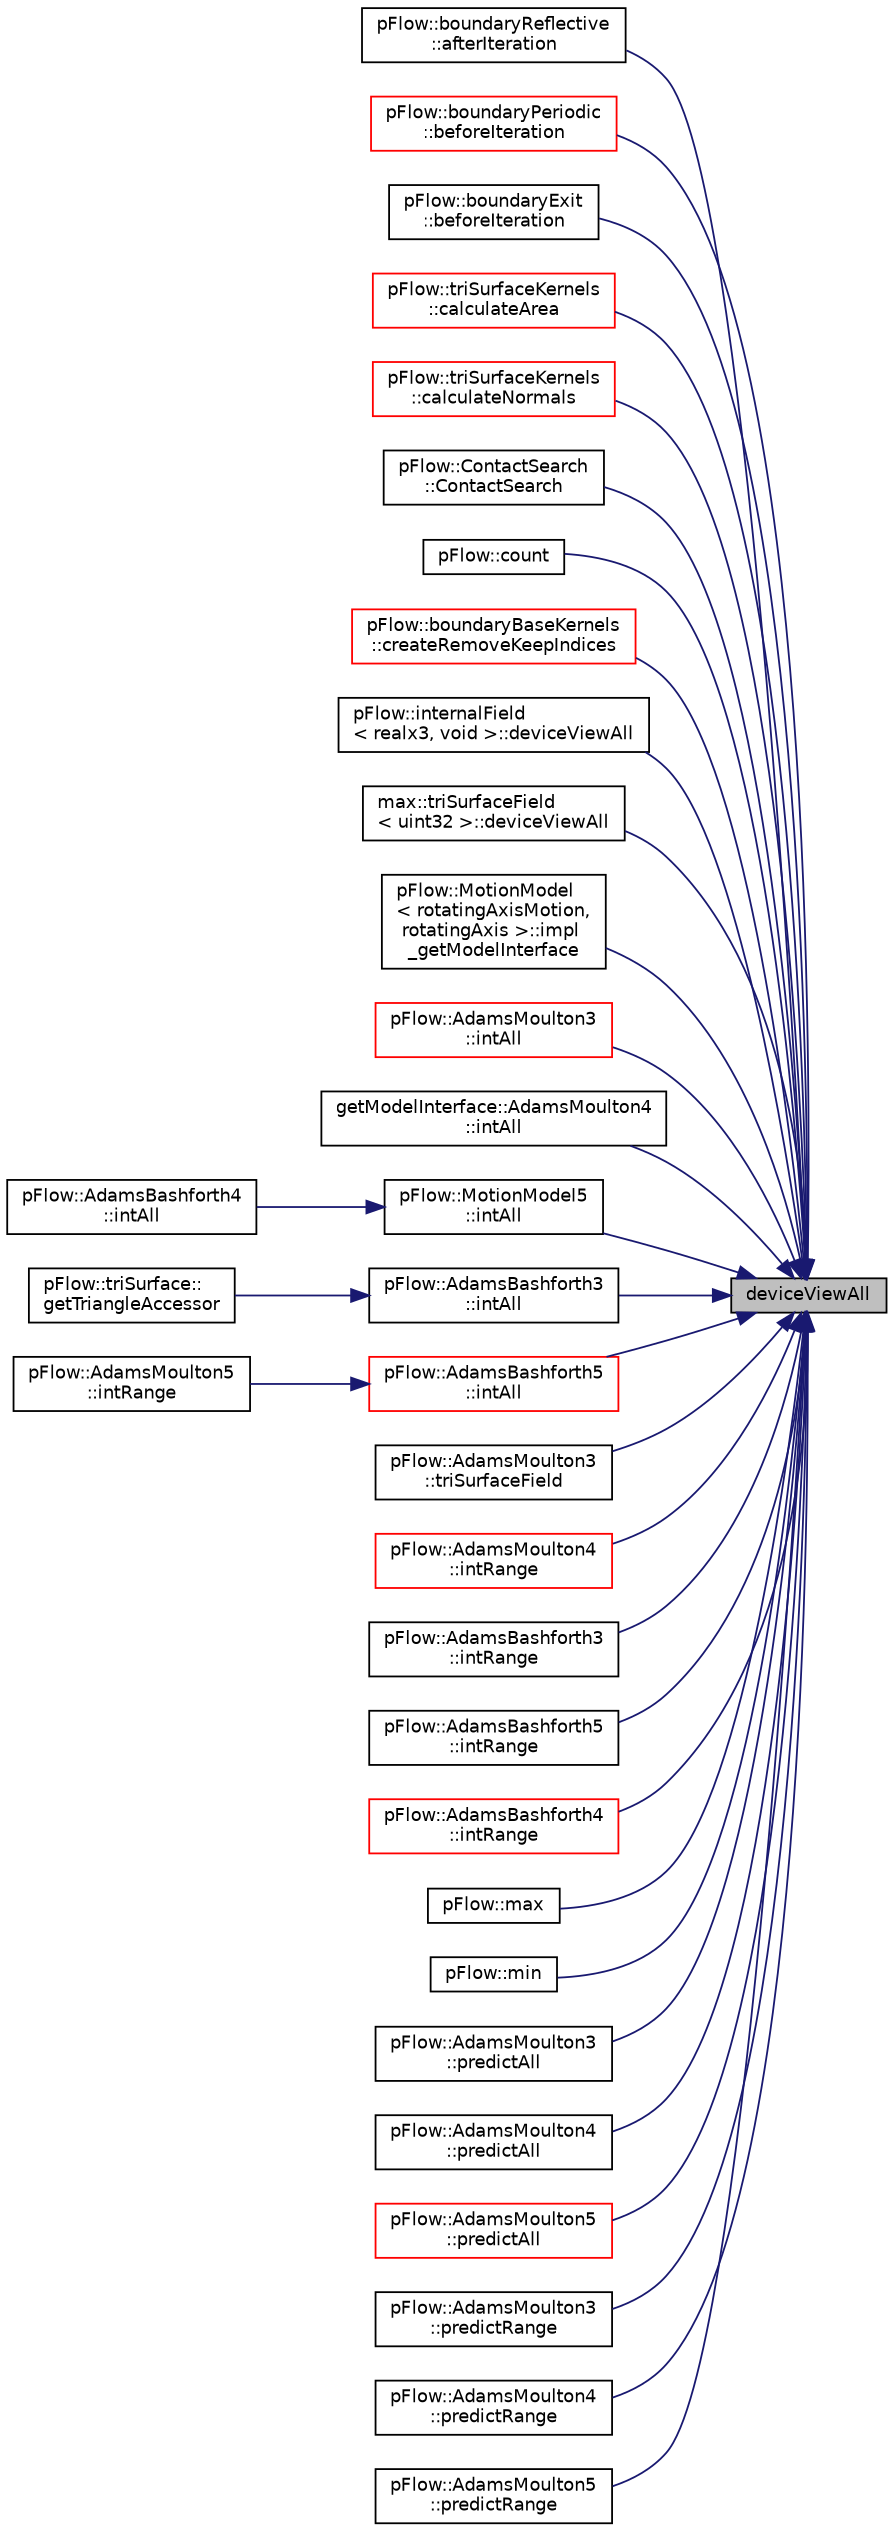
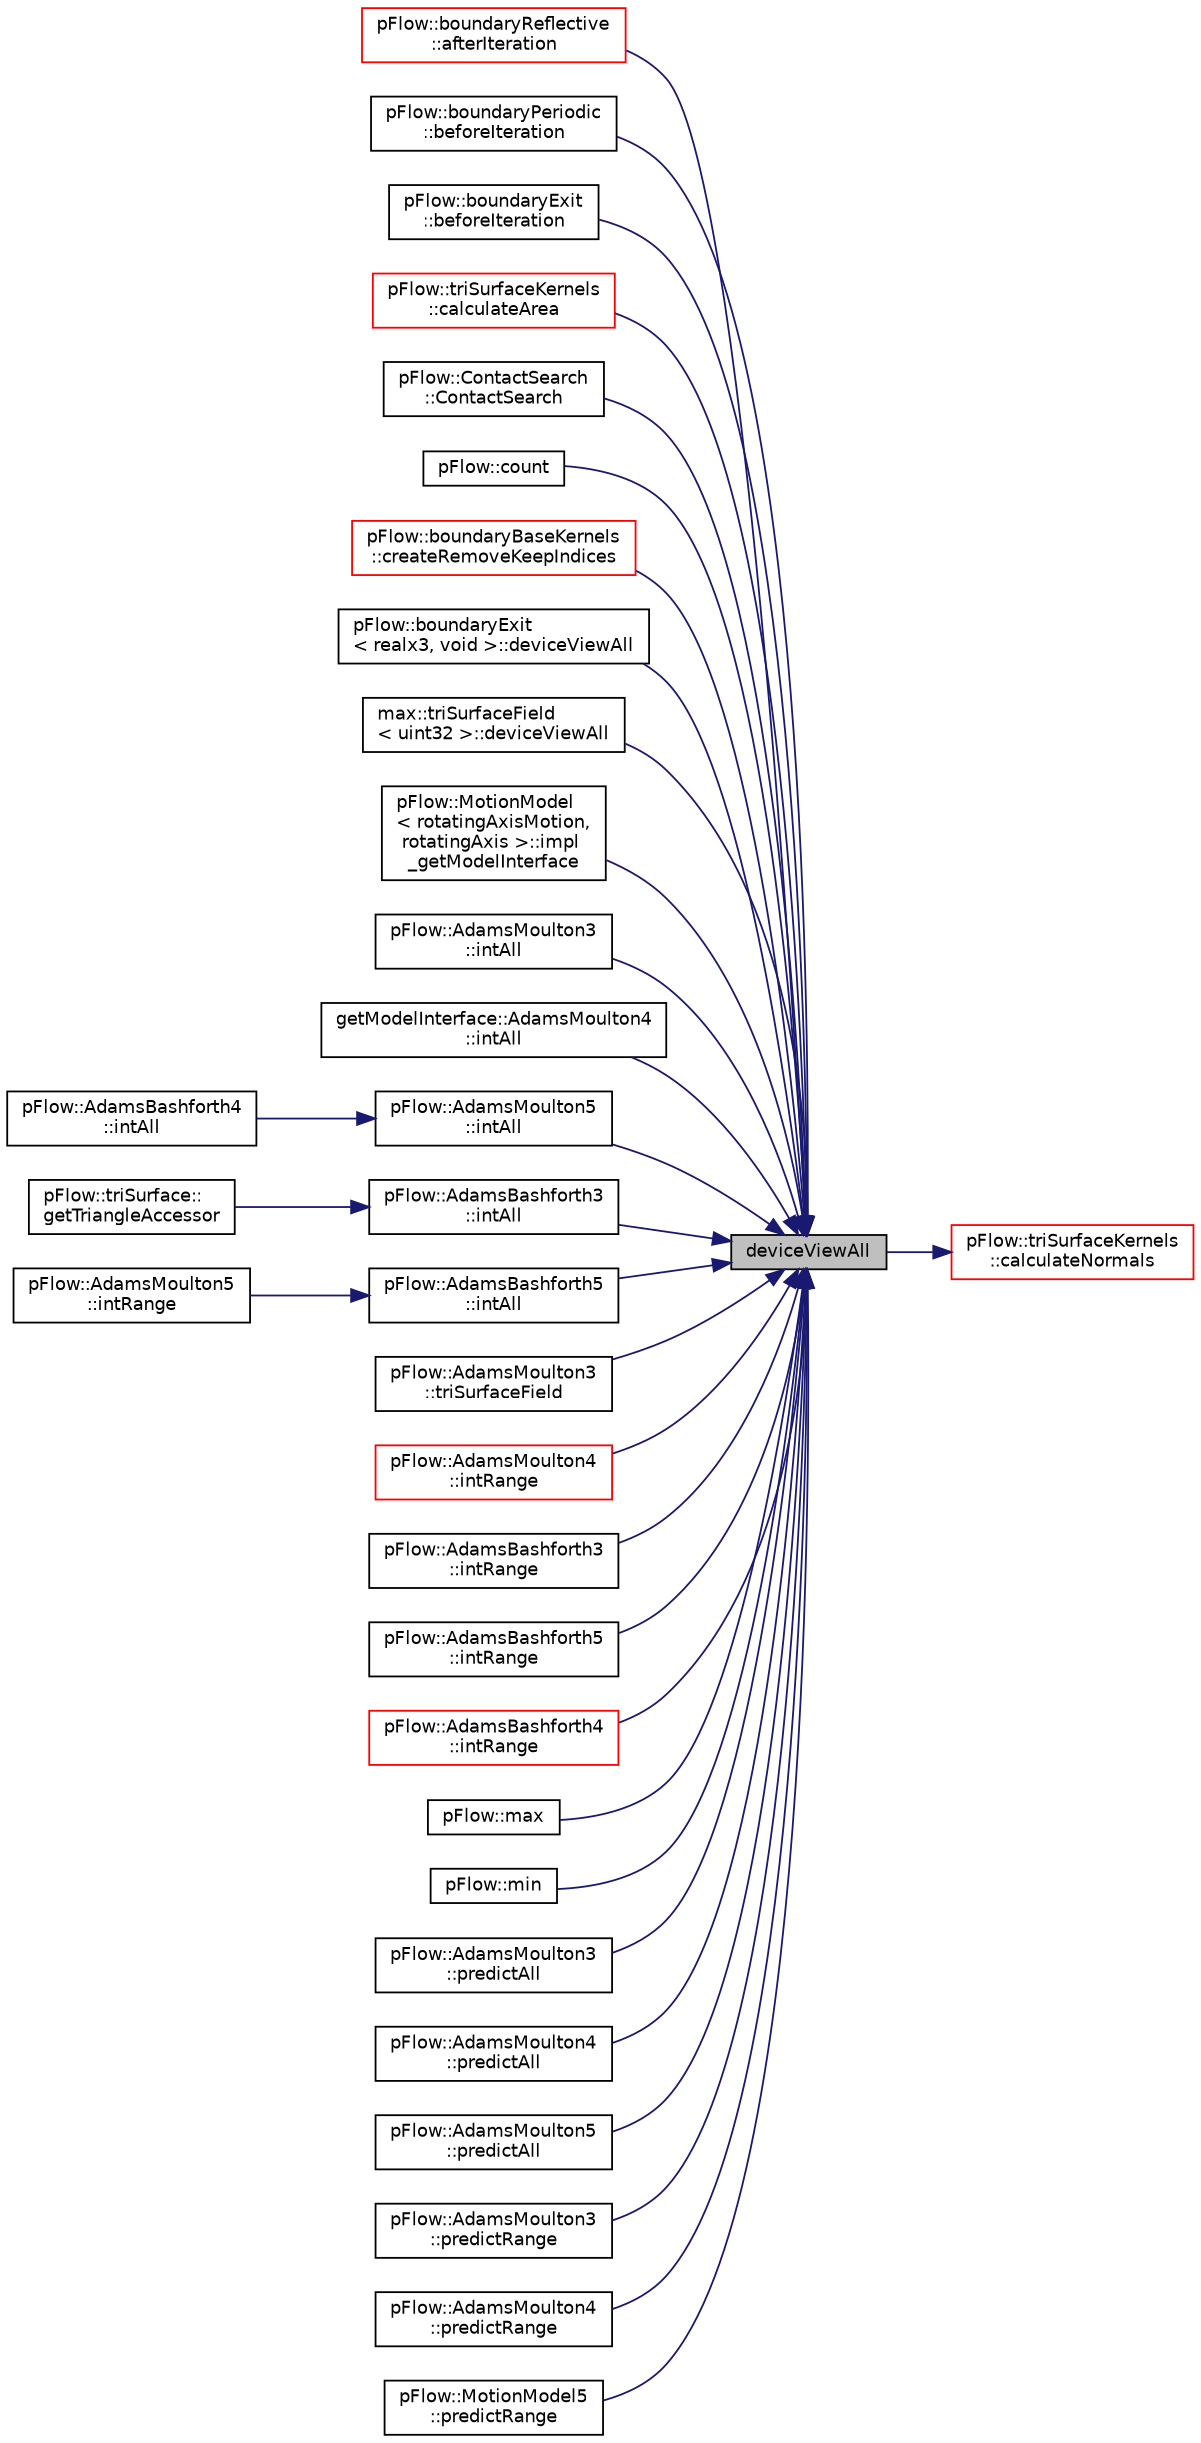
(494, 35) -> (494, 35)
(494, 124) -> (494, 124)
(756, 695) -> (910, 1252)
(494, 725) -> (494, 636)
(494, 1030) -> (494, 942)
(494, 1207) -> (494, 1119)
(494, 1384) -> (494, 1295)
(494, 2231) -> (494, 2142)
(494, 2496) -> (494, 2408)
